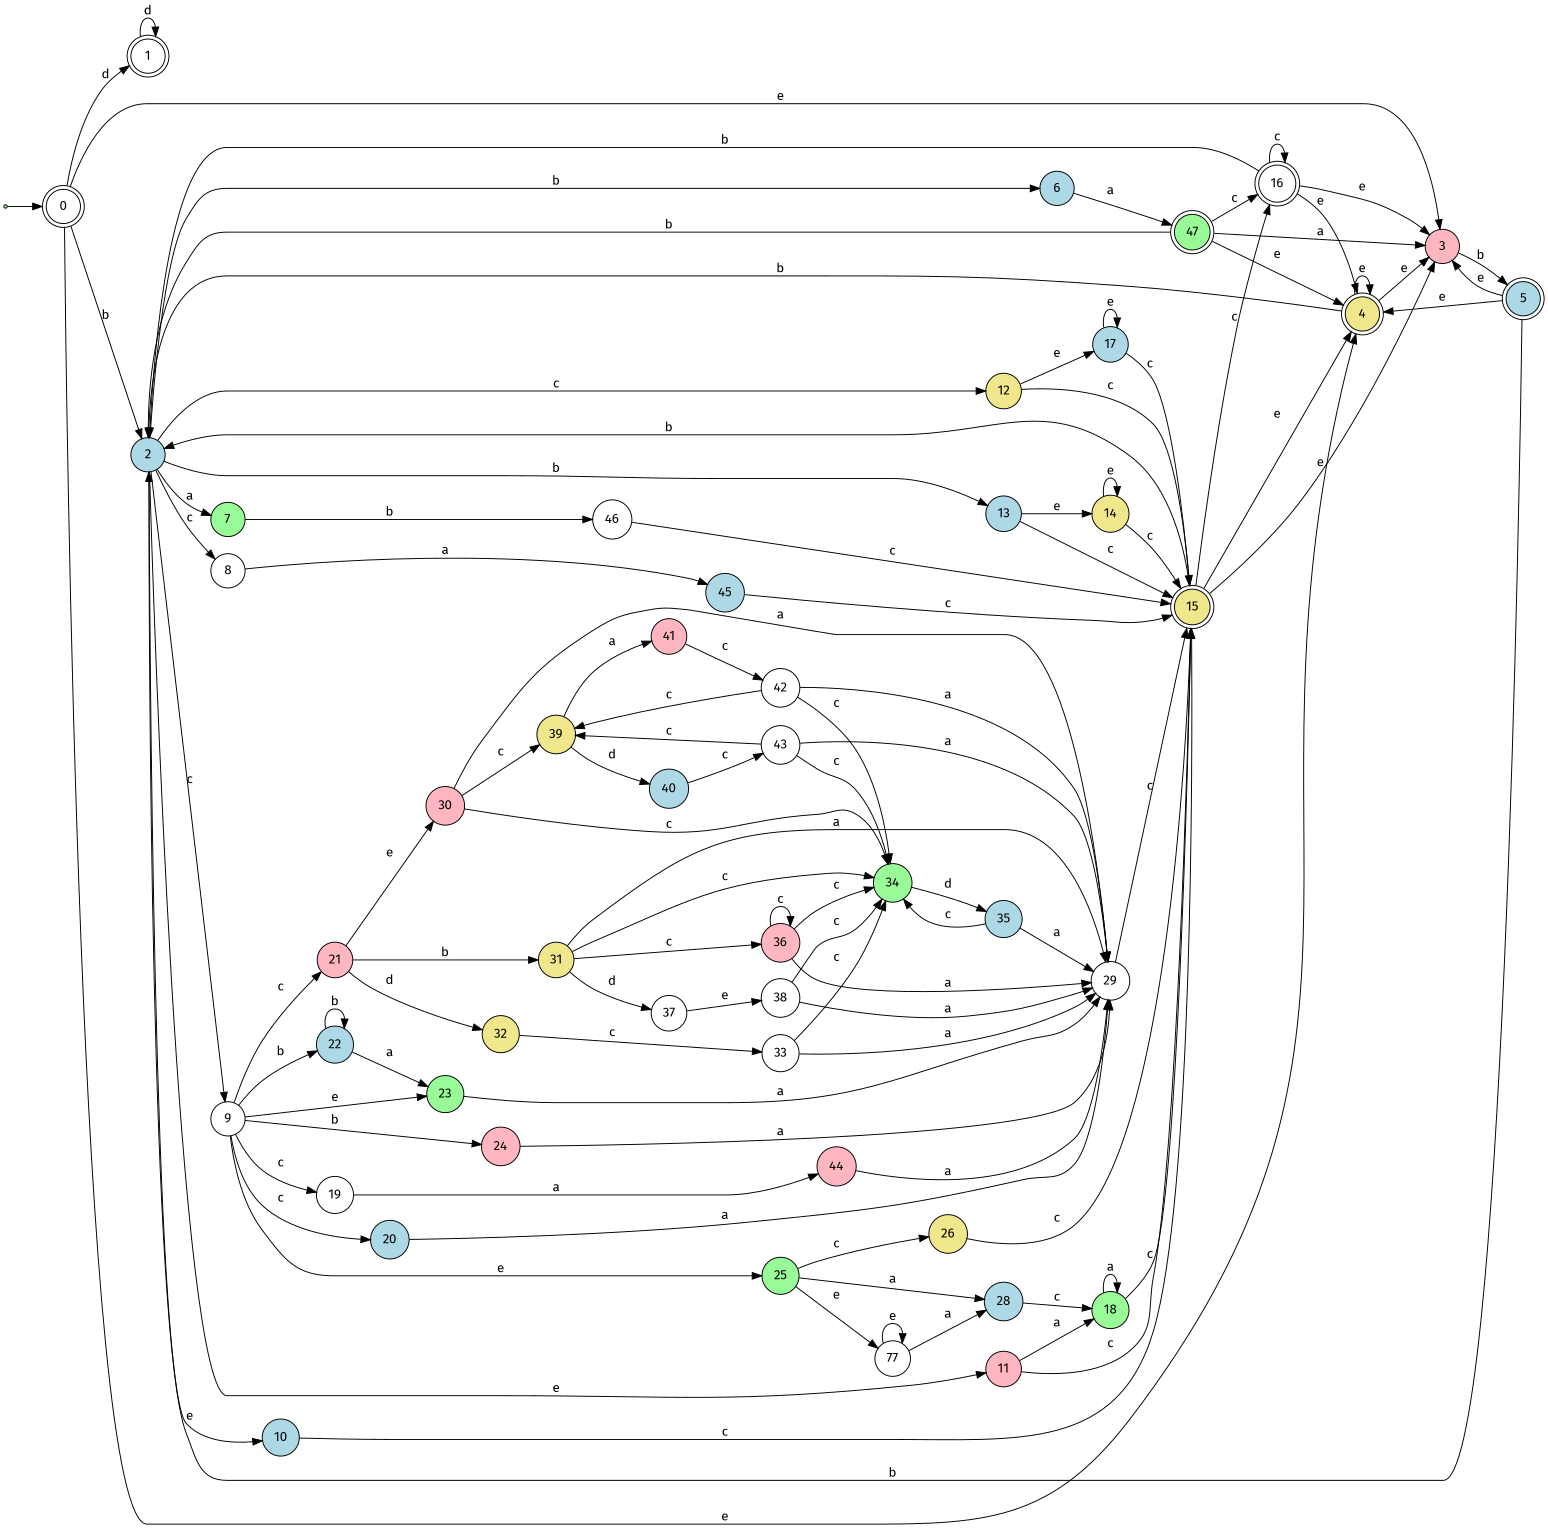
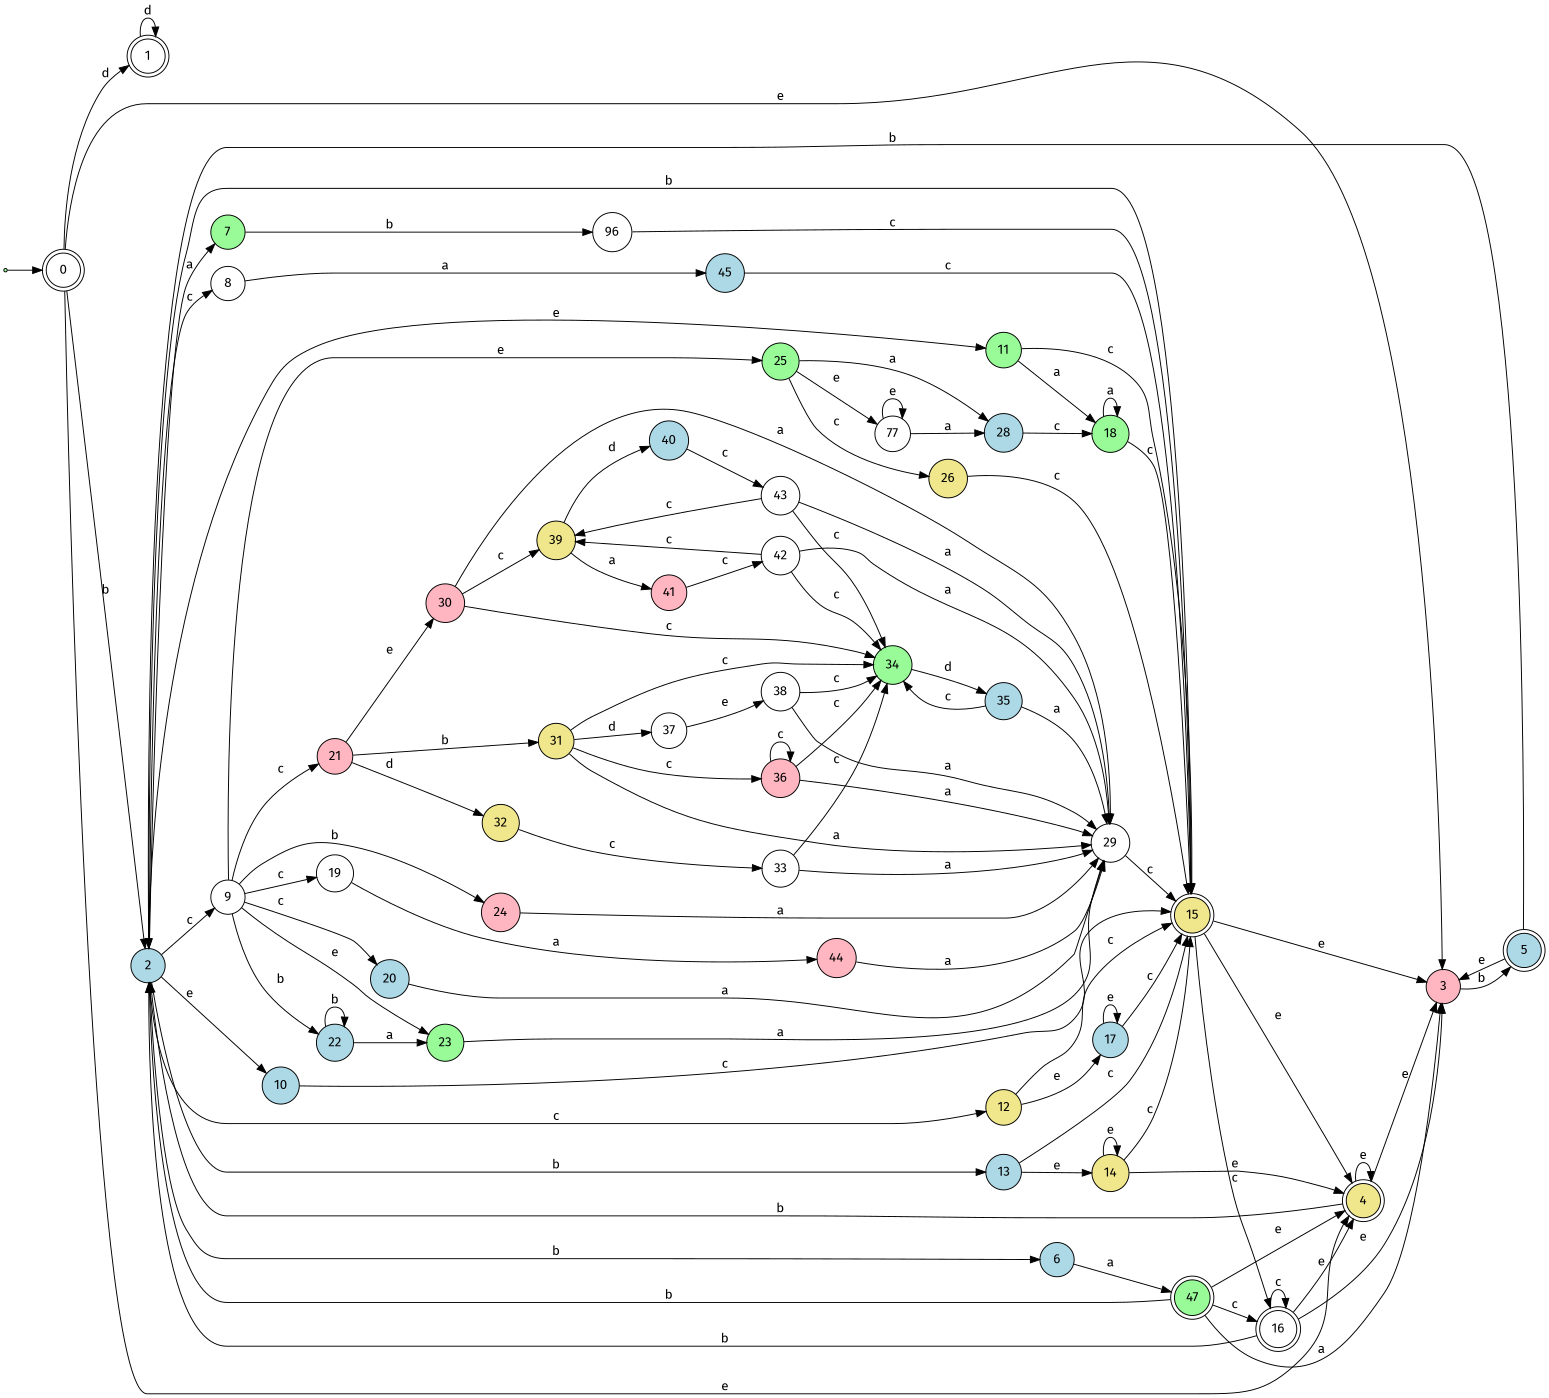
(1448, 306) -> (1238, 1171)
(612, 519) -> (612, 232)
(1004, 1369) -> (1004, 350)
